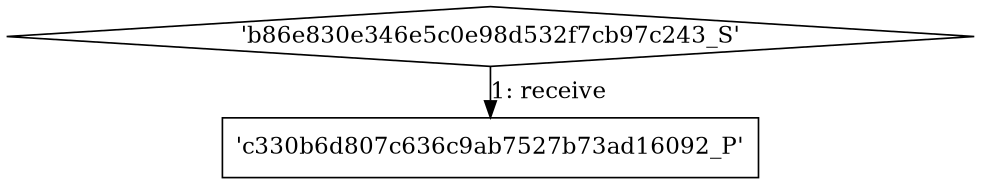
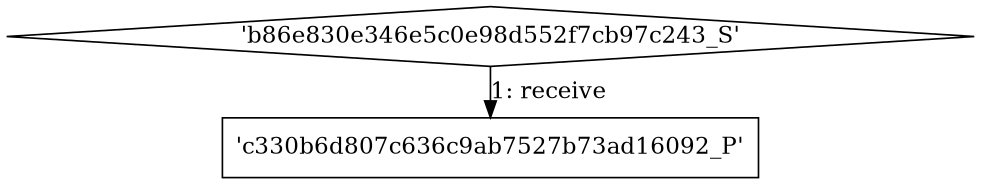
(490, 37) -> (490, 37)
